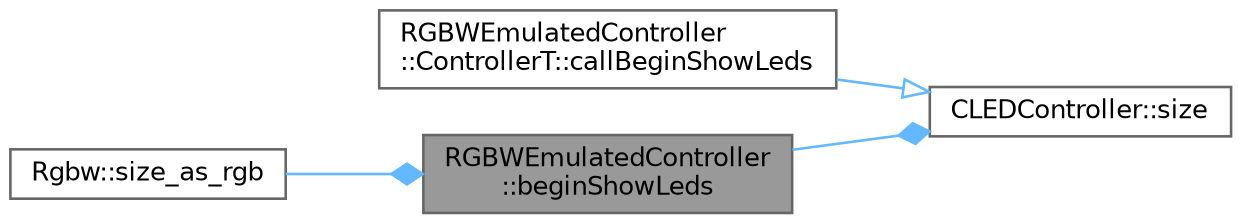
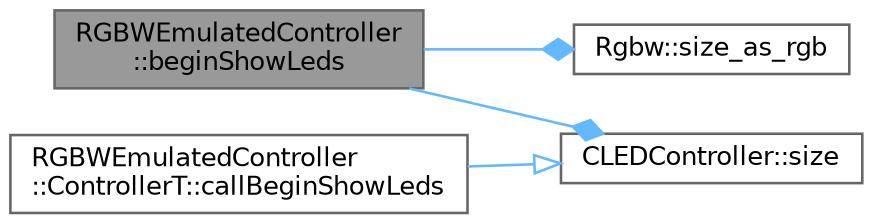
(338, 174) -> (483, 49)
